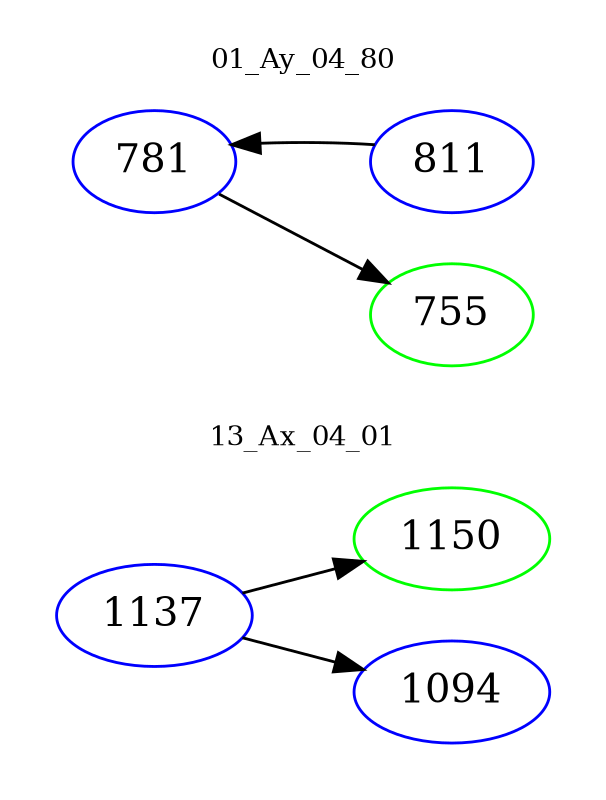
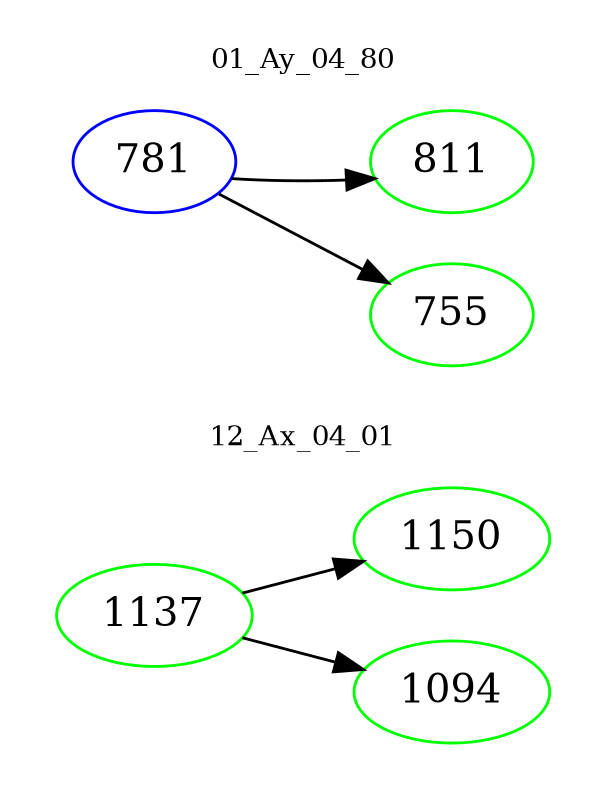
(318, 143) -> (289, 181)
(452, 162) -> (452, 162)
(303, 438) -> (303, 438)
(154, 615) -> (154, 615)
(452, 692) -> (452, 692)
